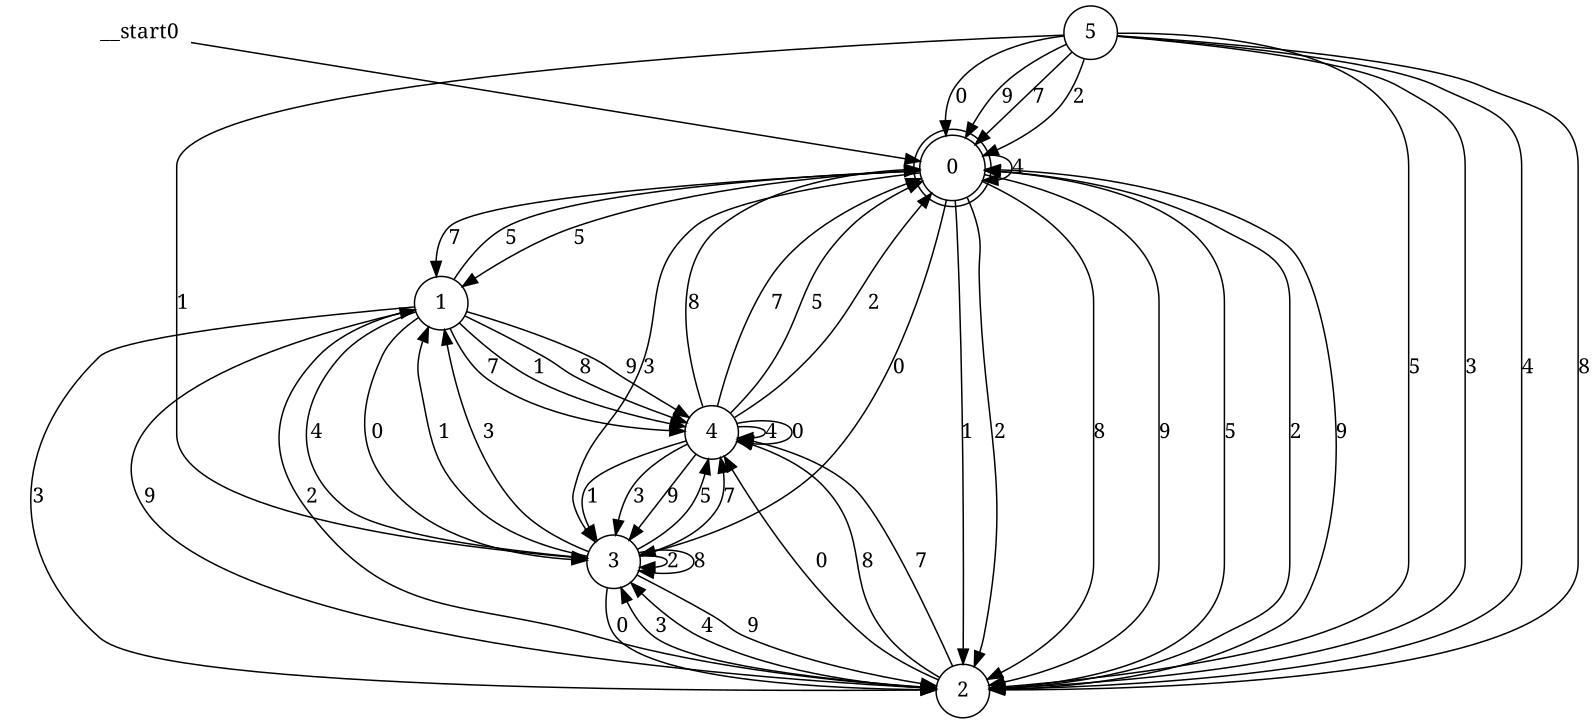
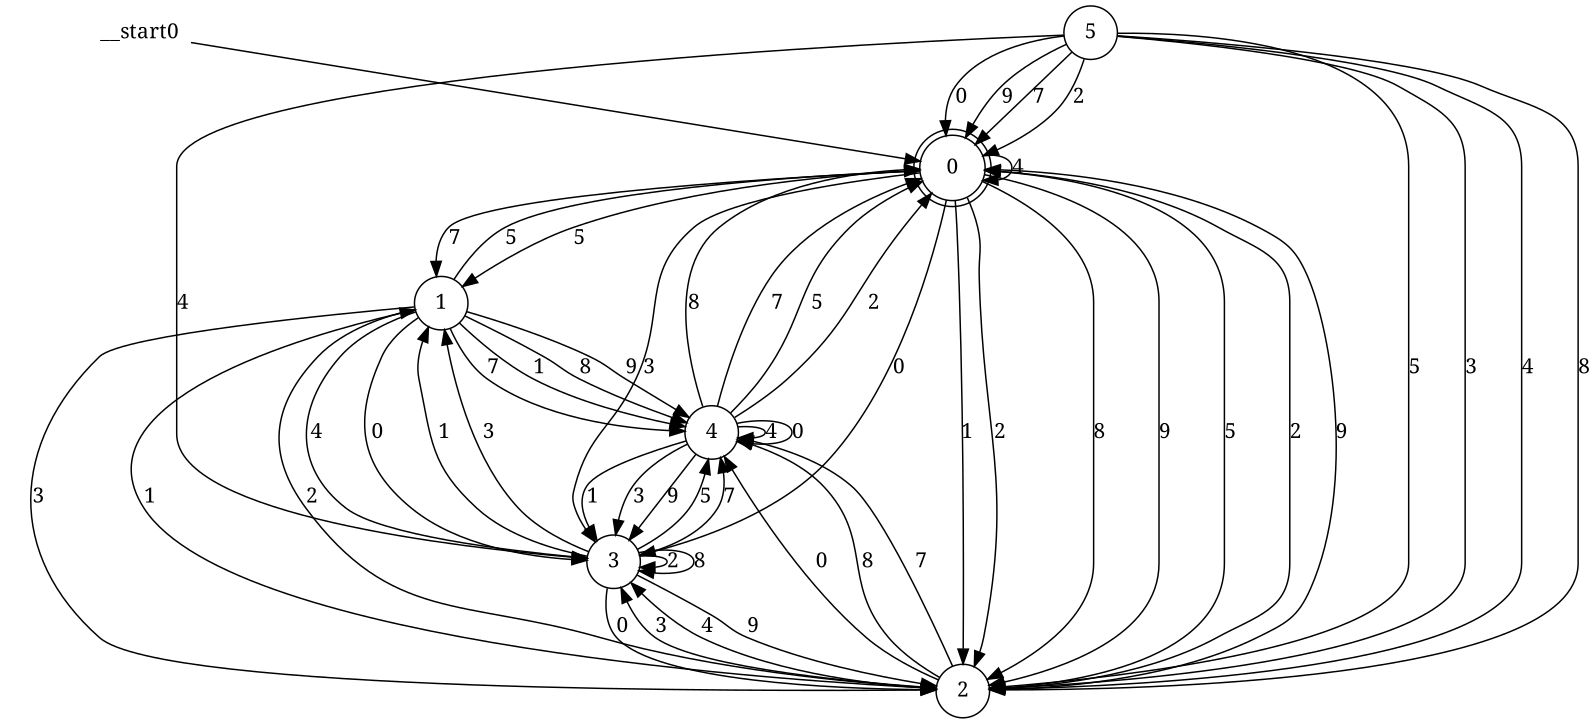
(183, 303) -> (183, 303)
(150, 497) -> (150, 497)
